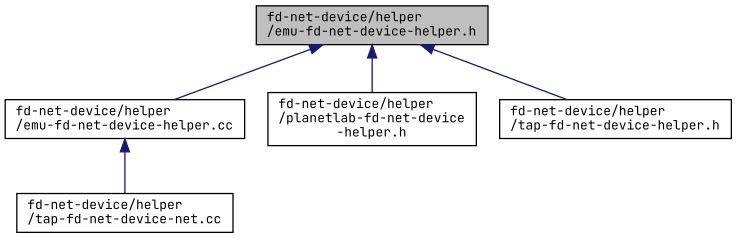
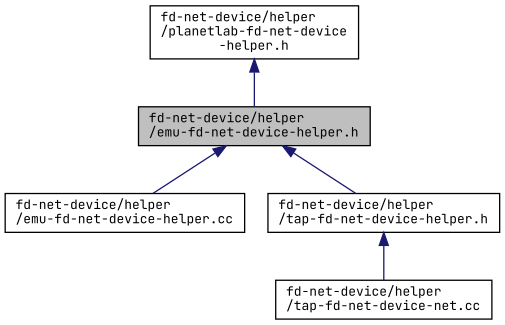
(372, 75) -> (254, 89)
(125, 172) -> (384, 263)
